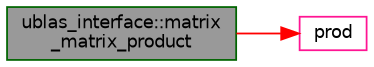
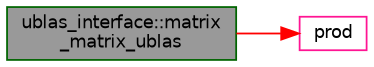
(122, 33) -> (122, 33)
